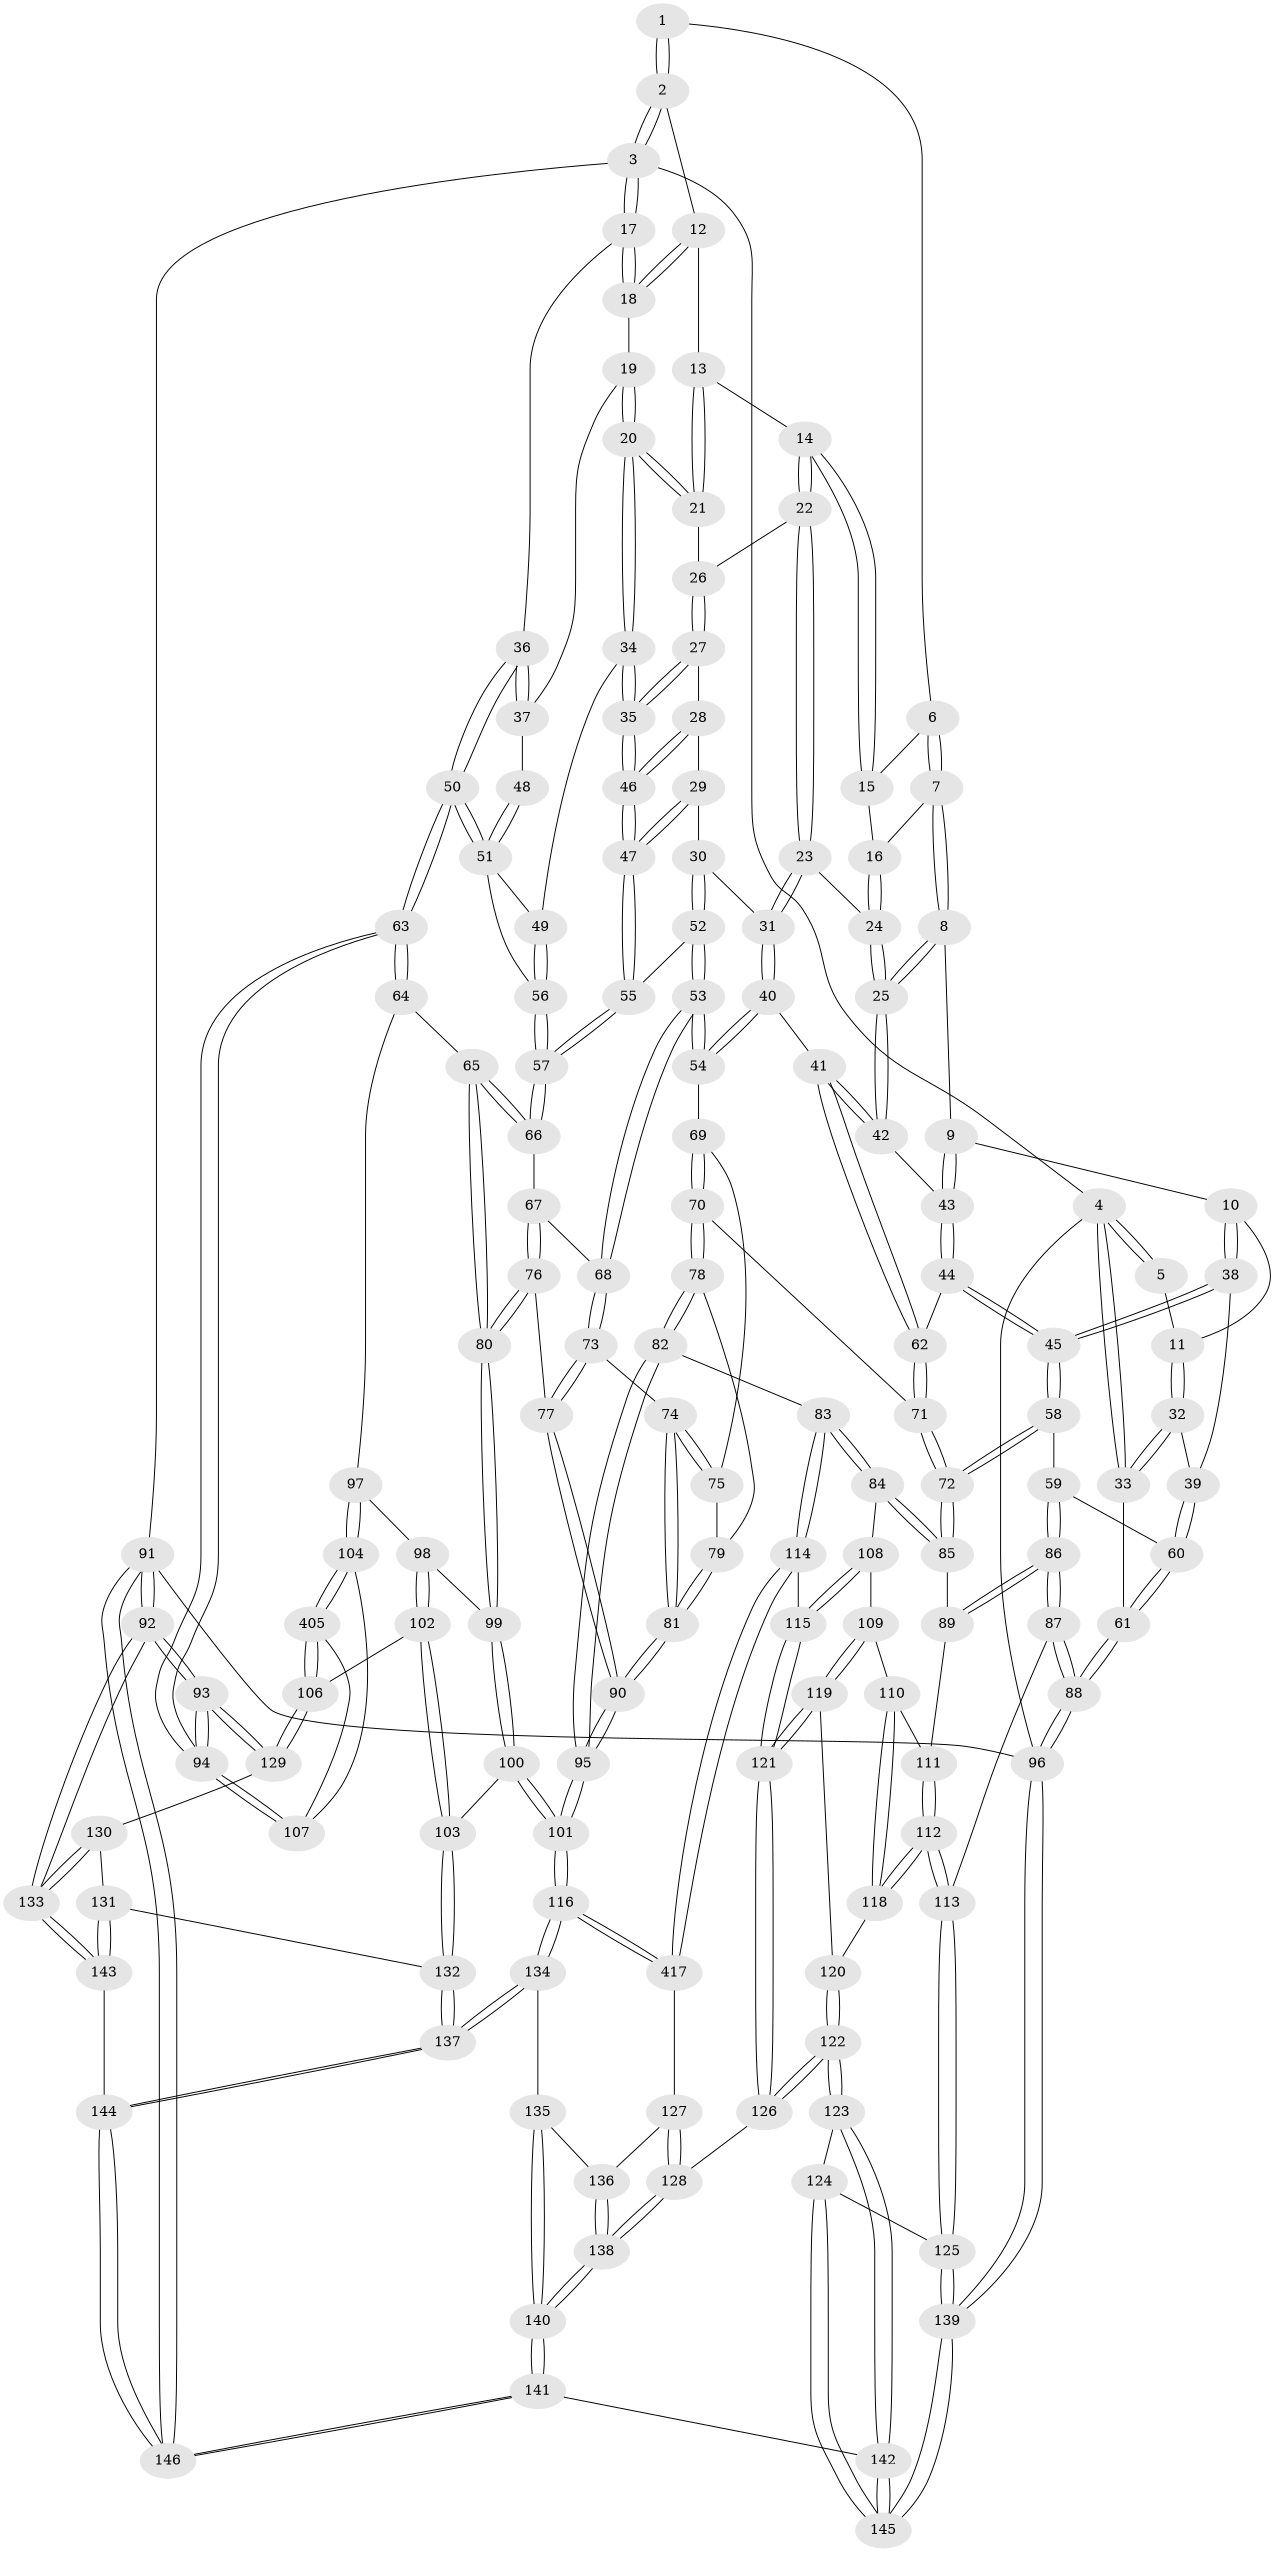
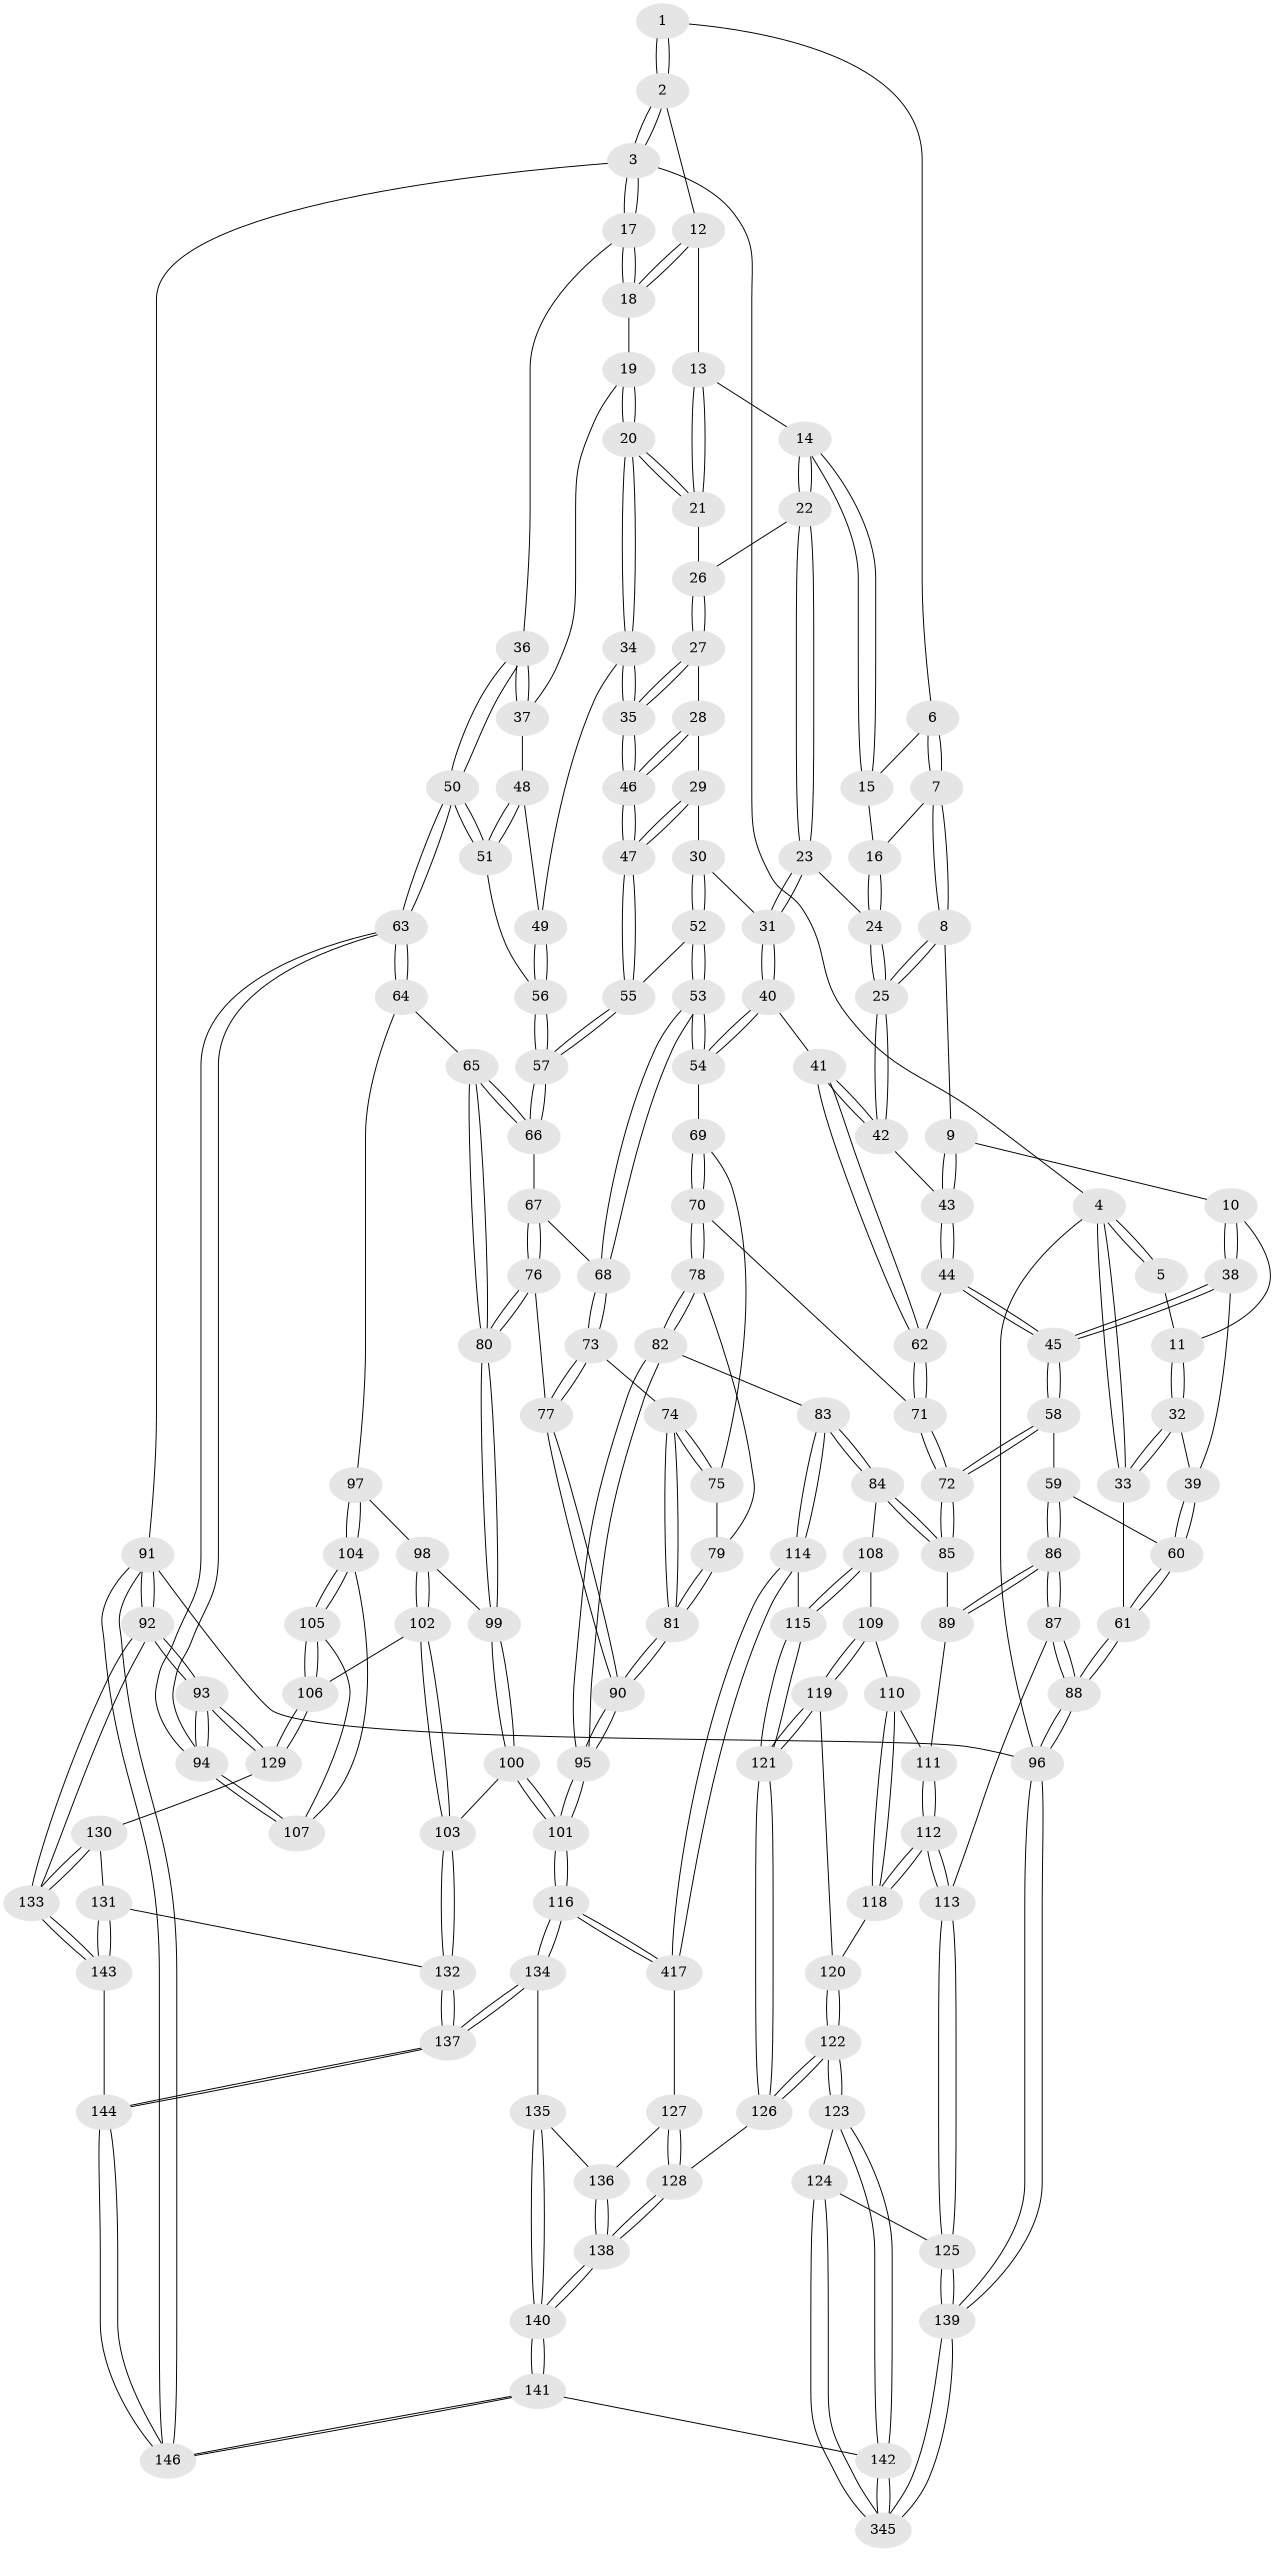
(513, 893) -> (532, 858)
(312, 1624) -> (312, 1624)
(883, 2530) -> (883, 2530)
